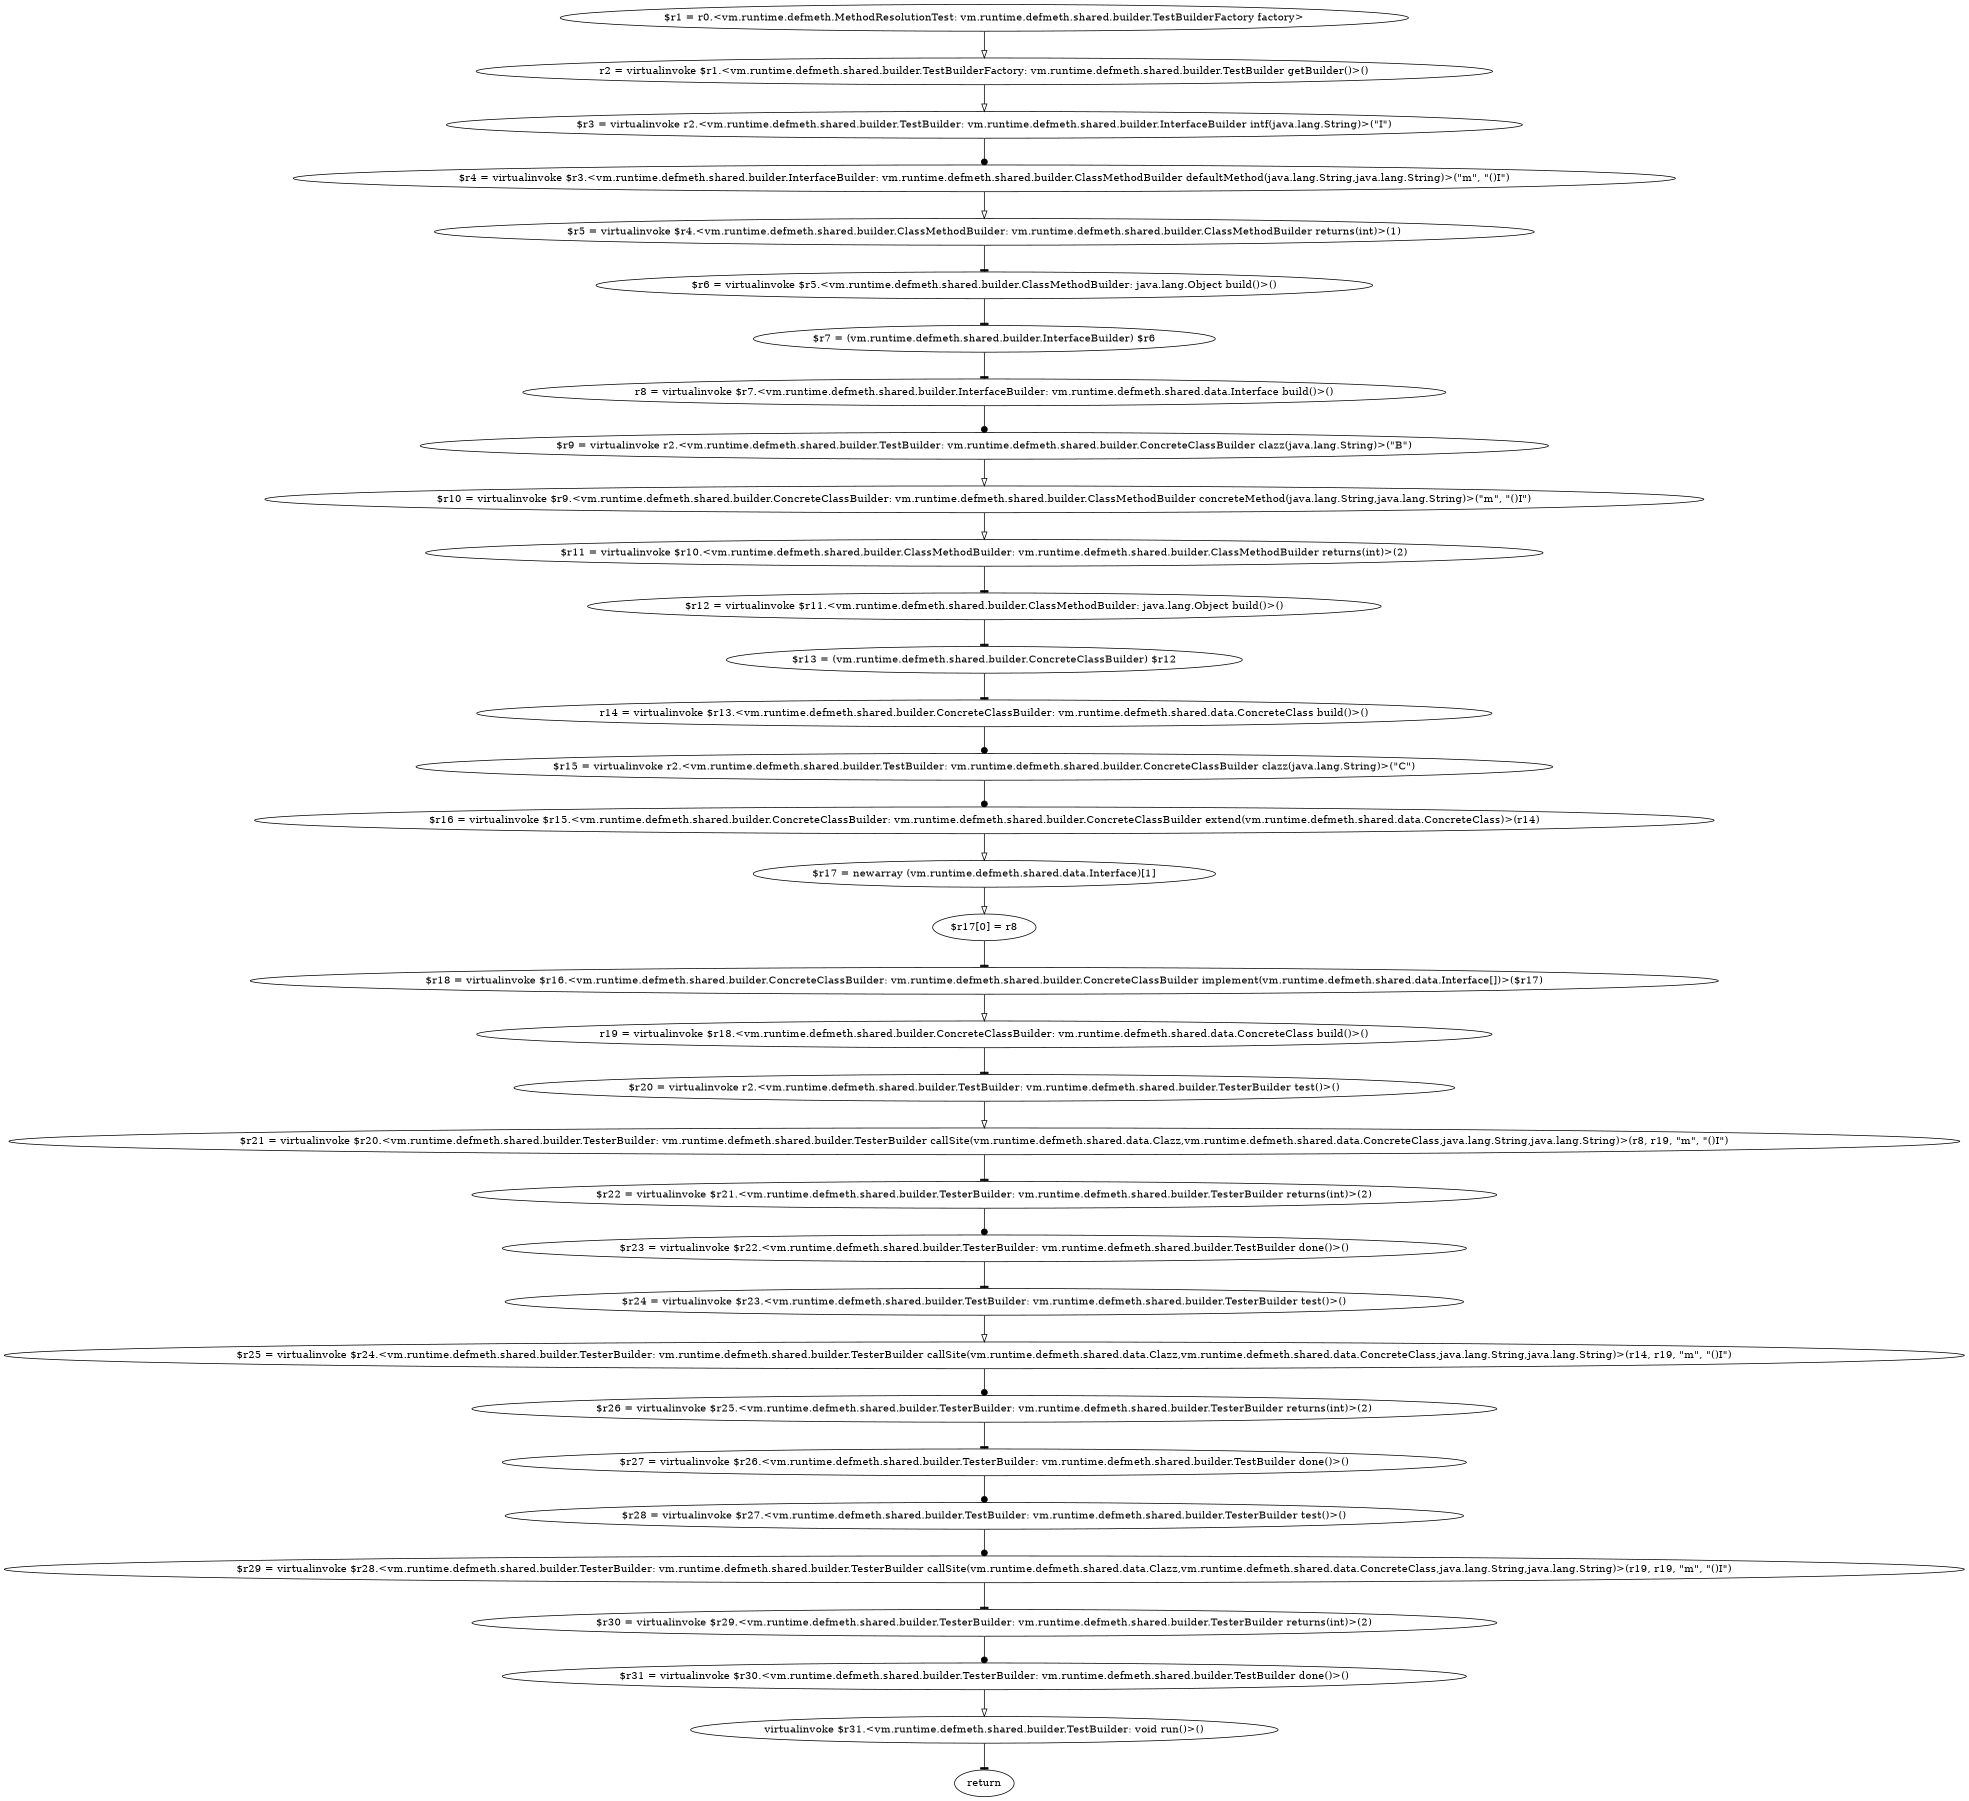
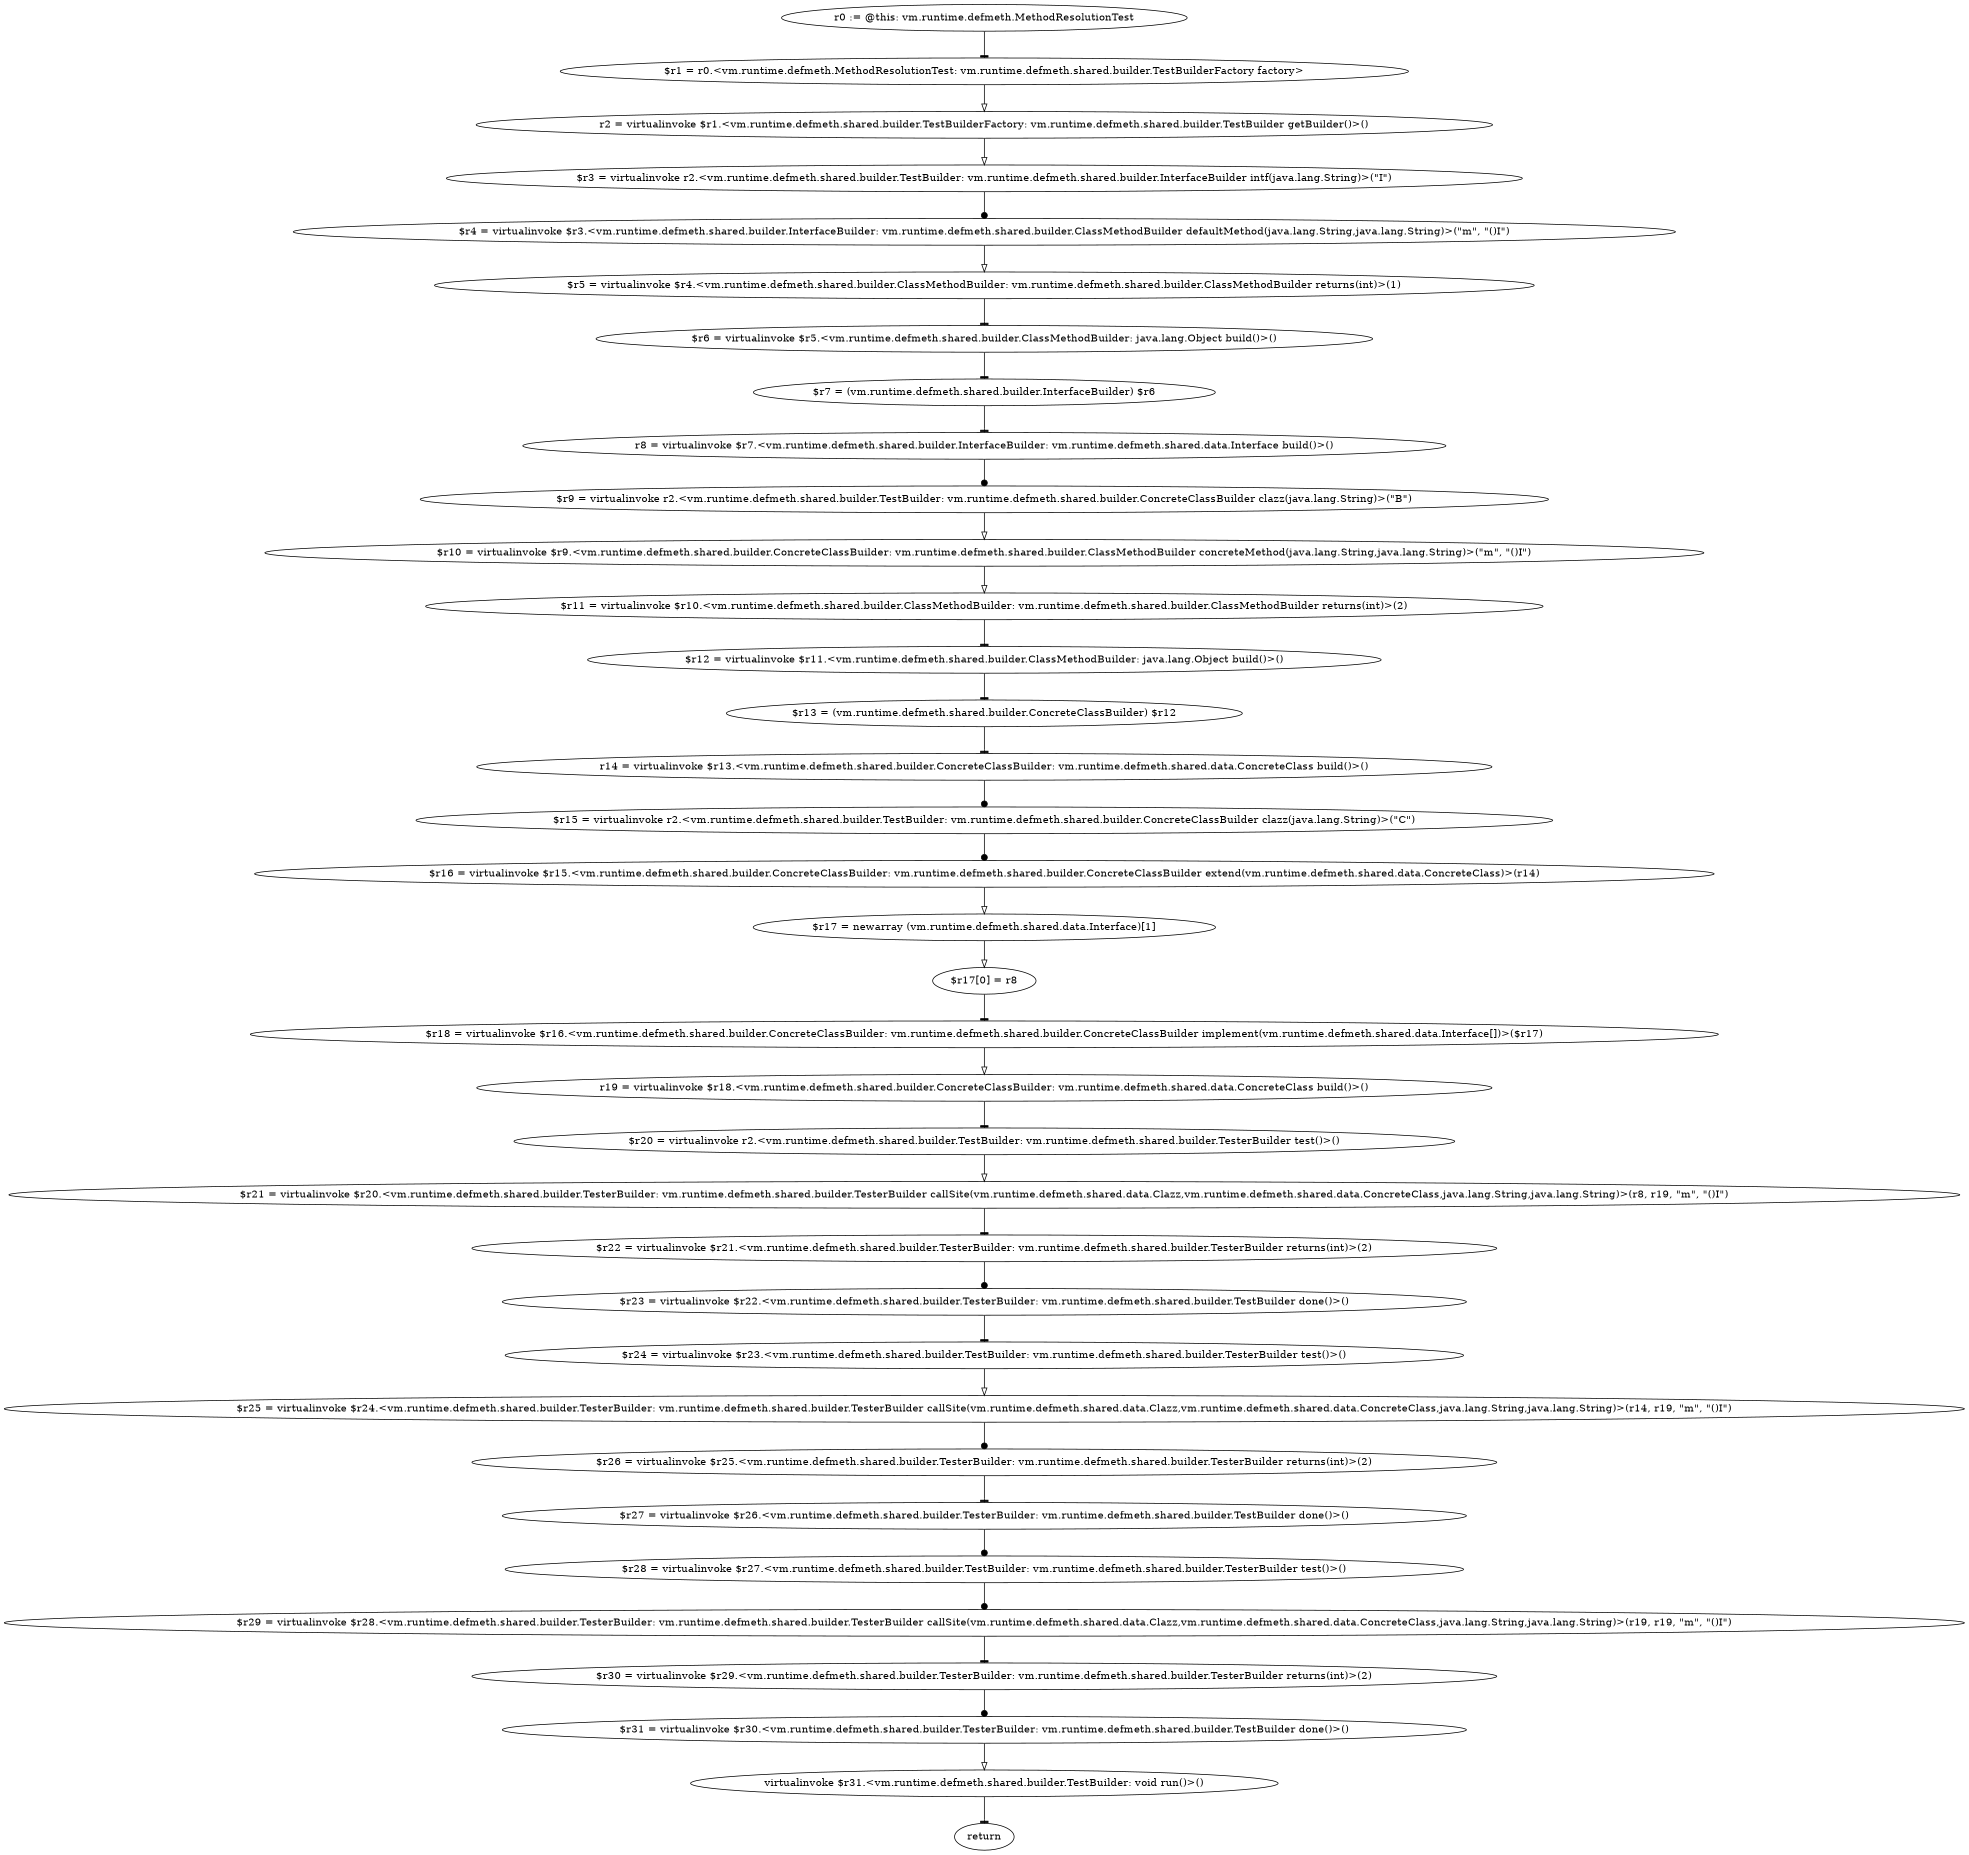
none -> (984, 18)
